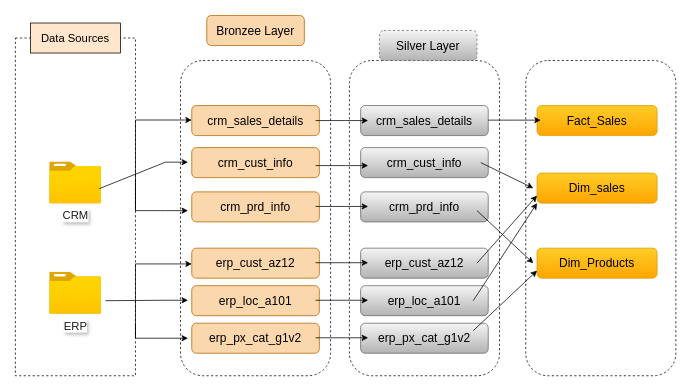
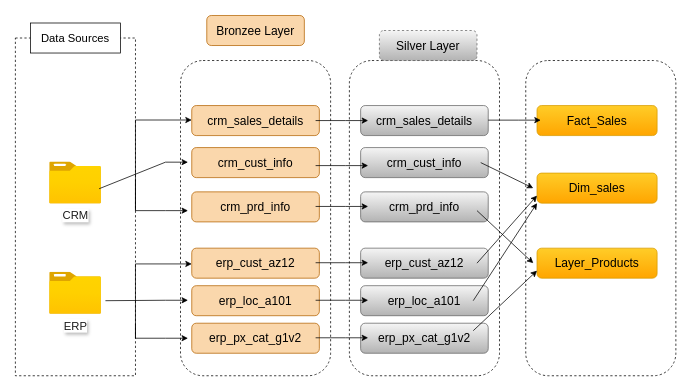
(75, 38) -> (75, 38)
(597, 263) -> (597, 263)
